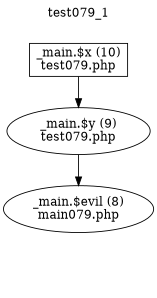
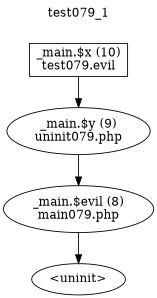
(79, 60) -> (79, 60)
(79, 131) -> (79, 131)
none -> (79, 279)
